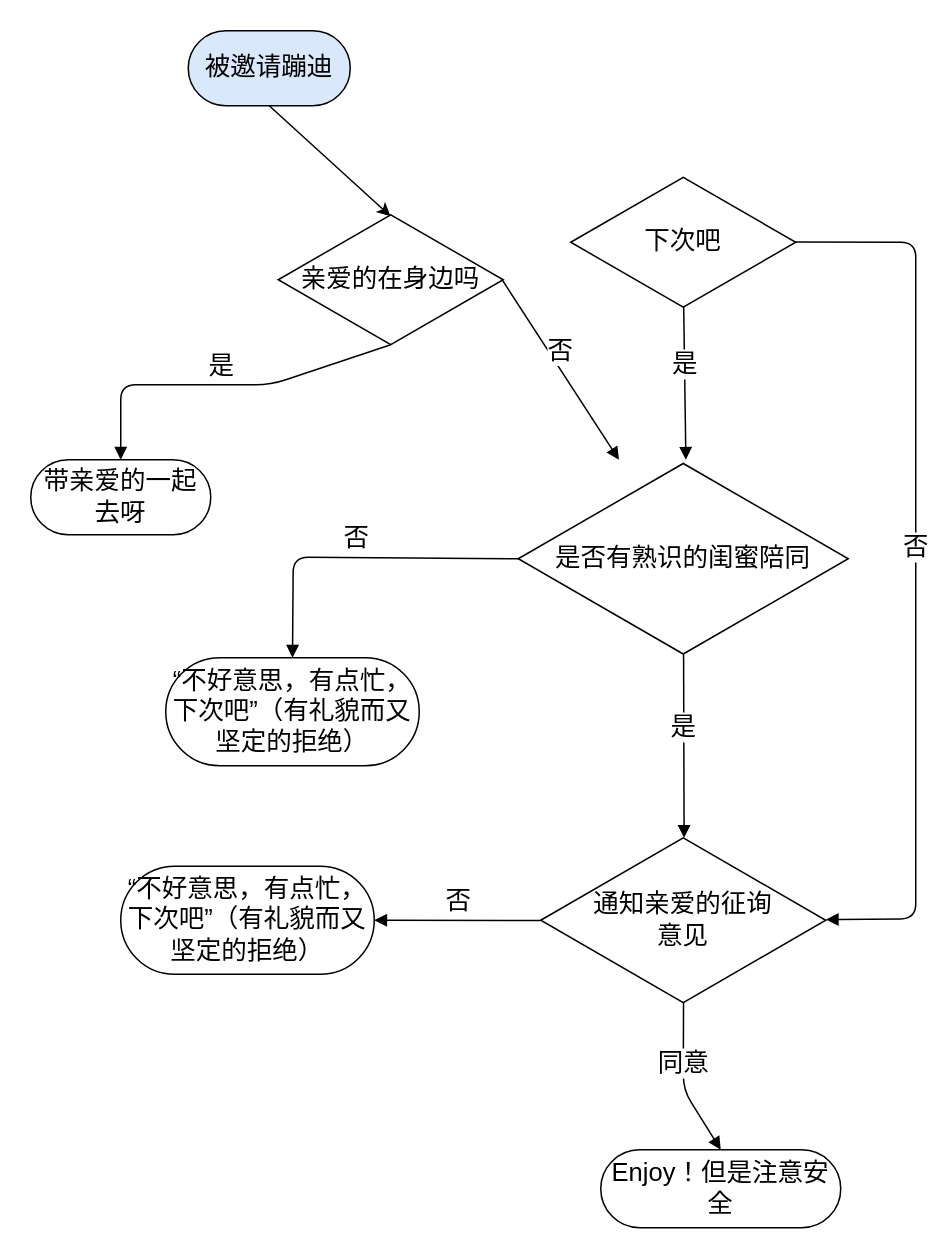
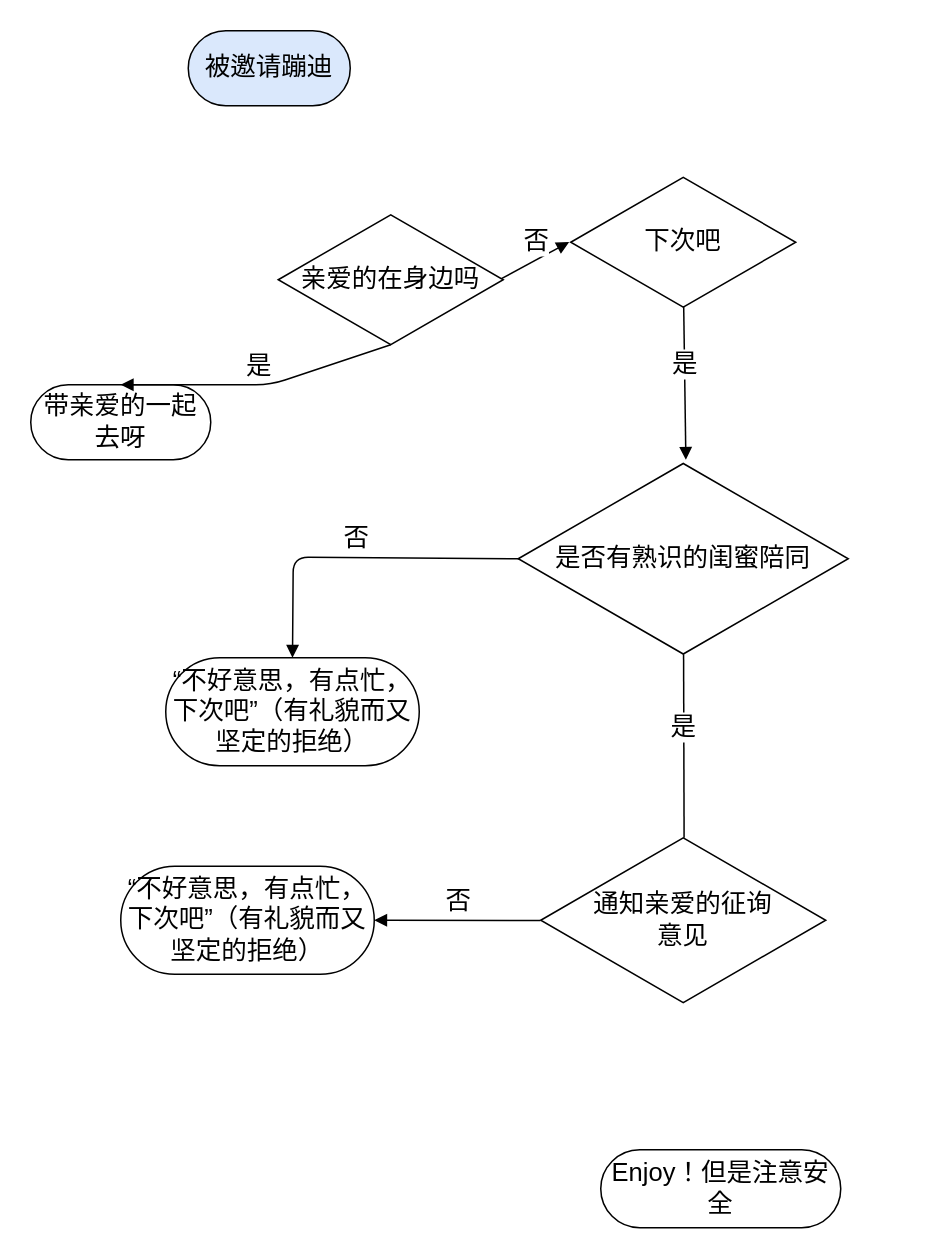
(326, 158) -> none
(557, 364) -> (530, 263)
(121, 497) -> (121, 422)
(916, 557) -> none
(684, 824) -> (684, 829)
(695, 1109) -> none
